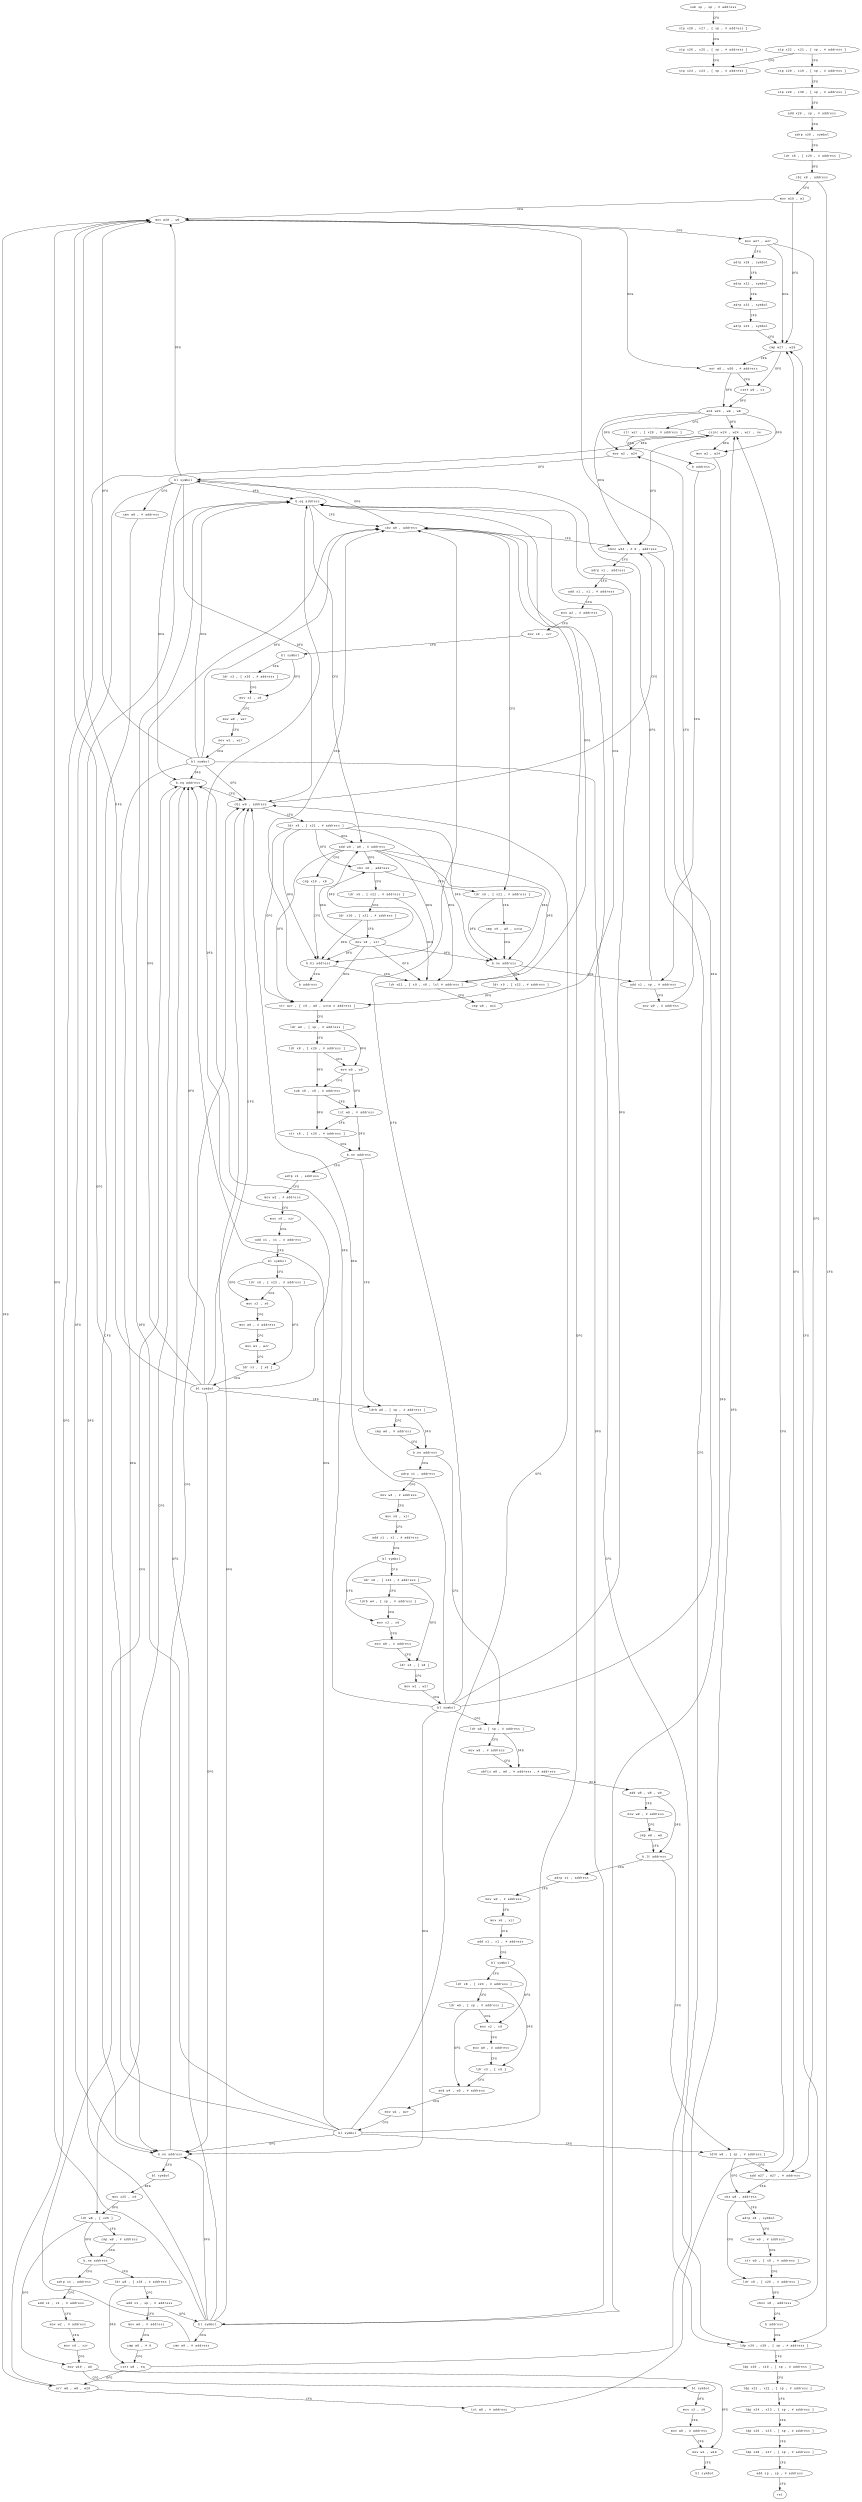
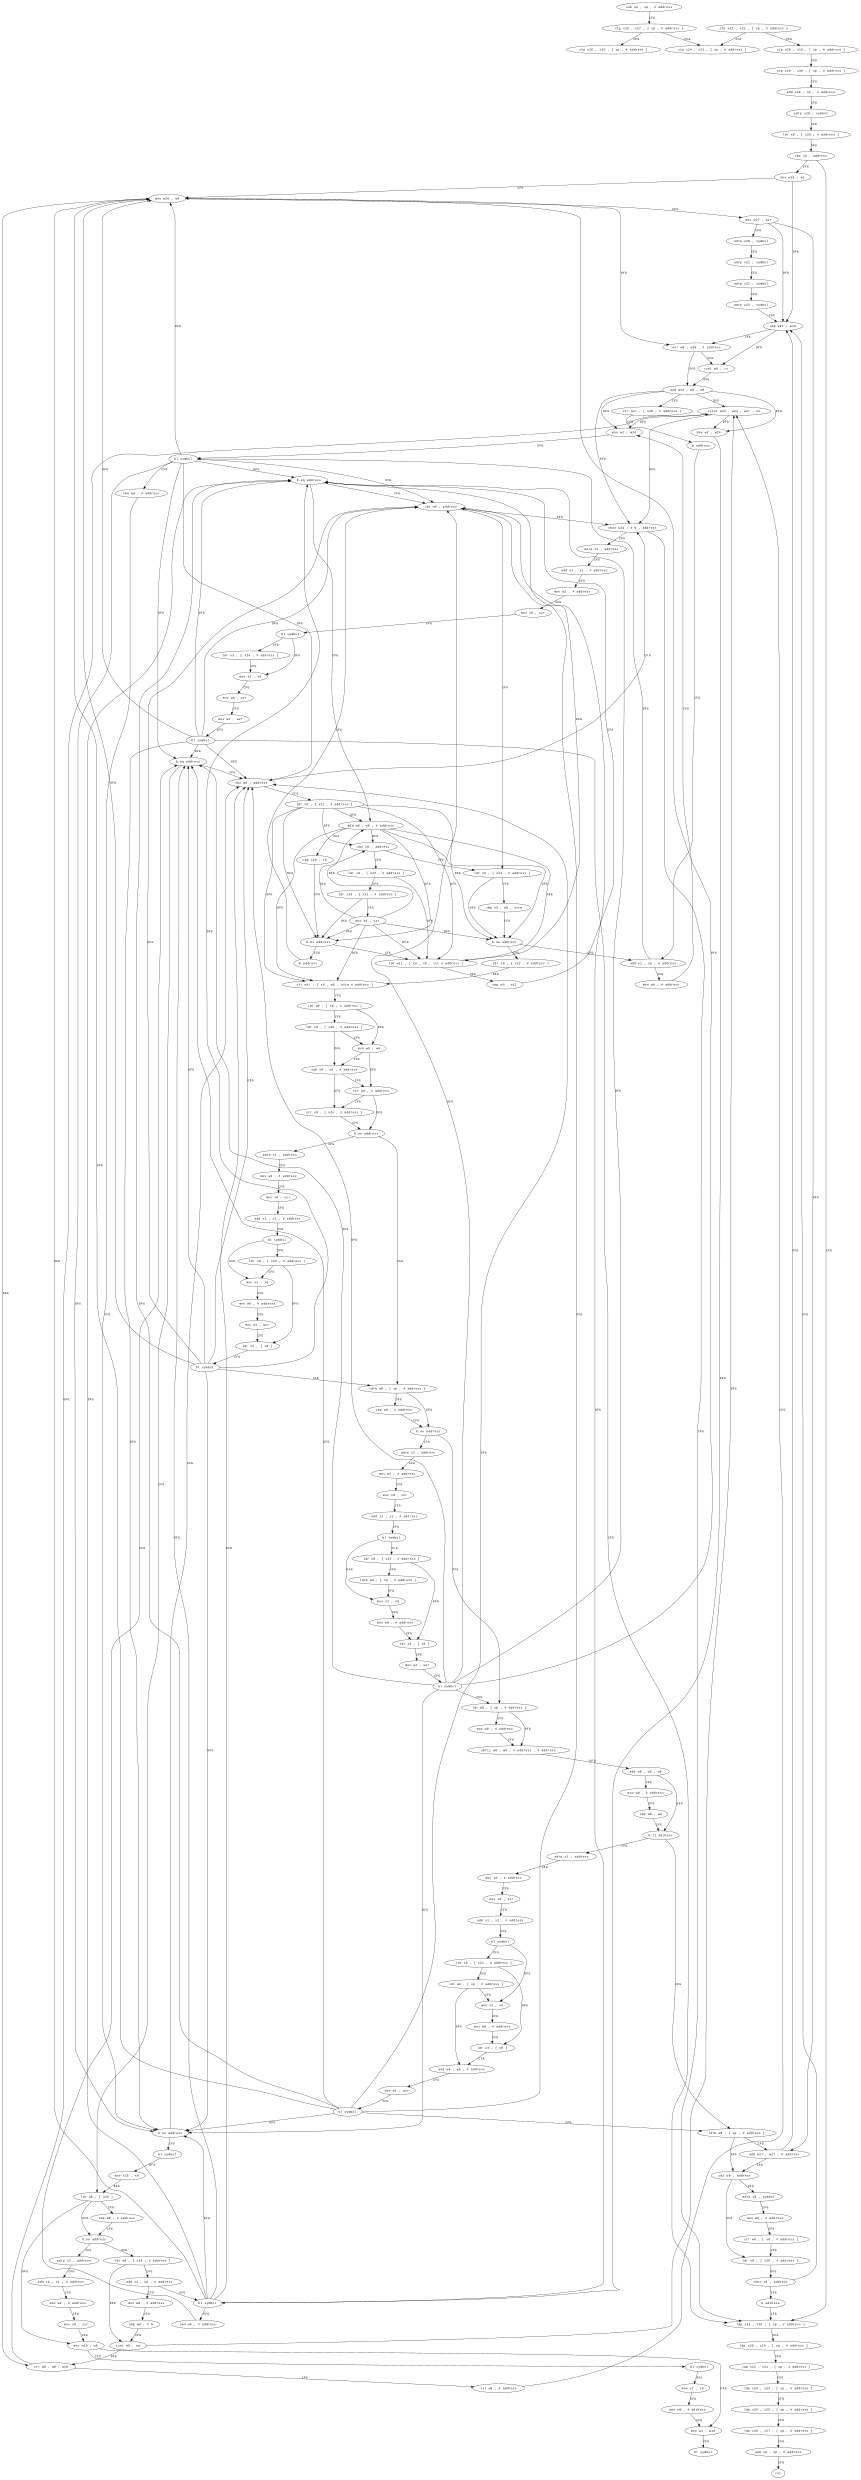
(713, 59) -> (680, 39)
